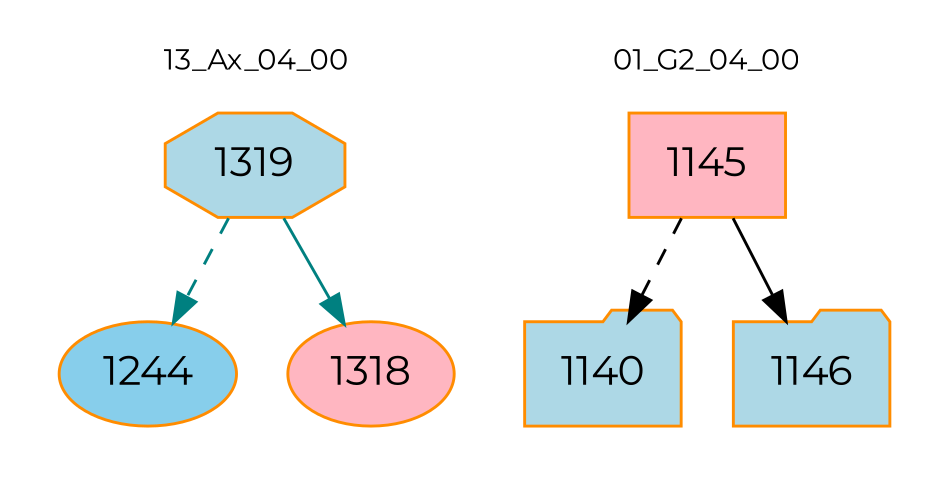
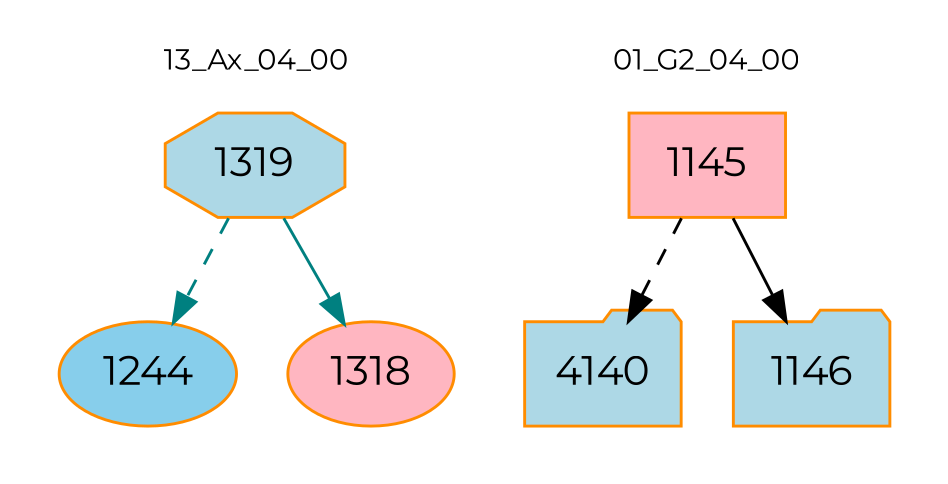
(603, 374) -> (603, 374)
